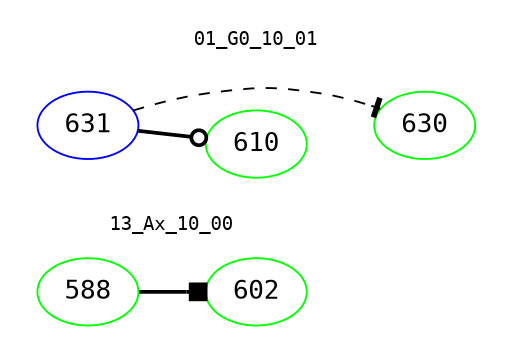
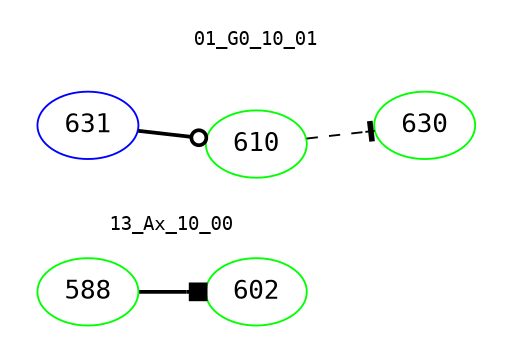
(252, 88) -> (336, 135)
